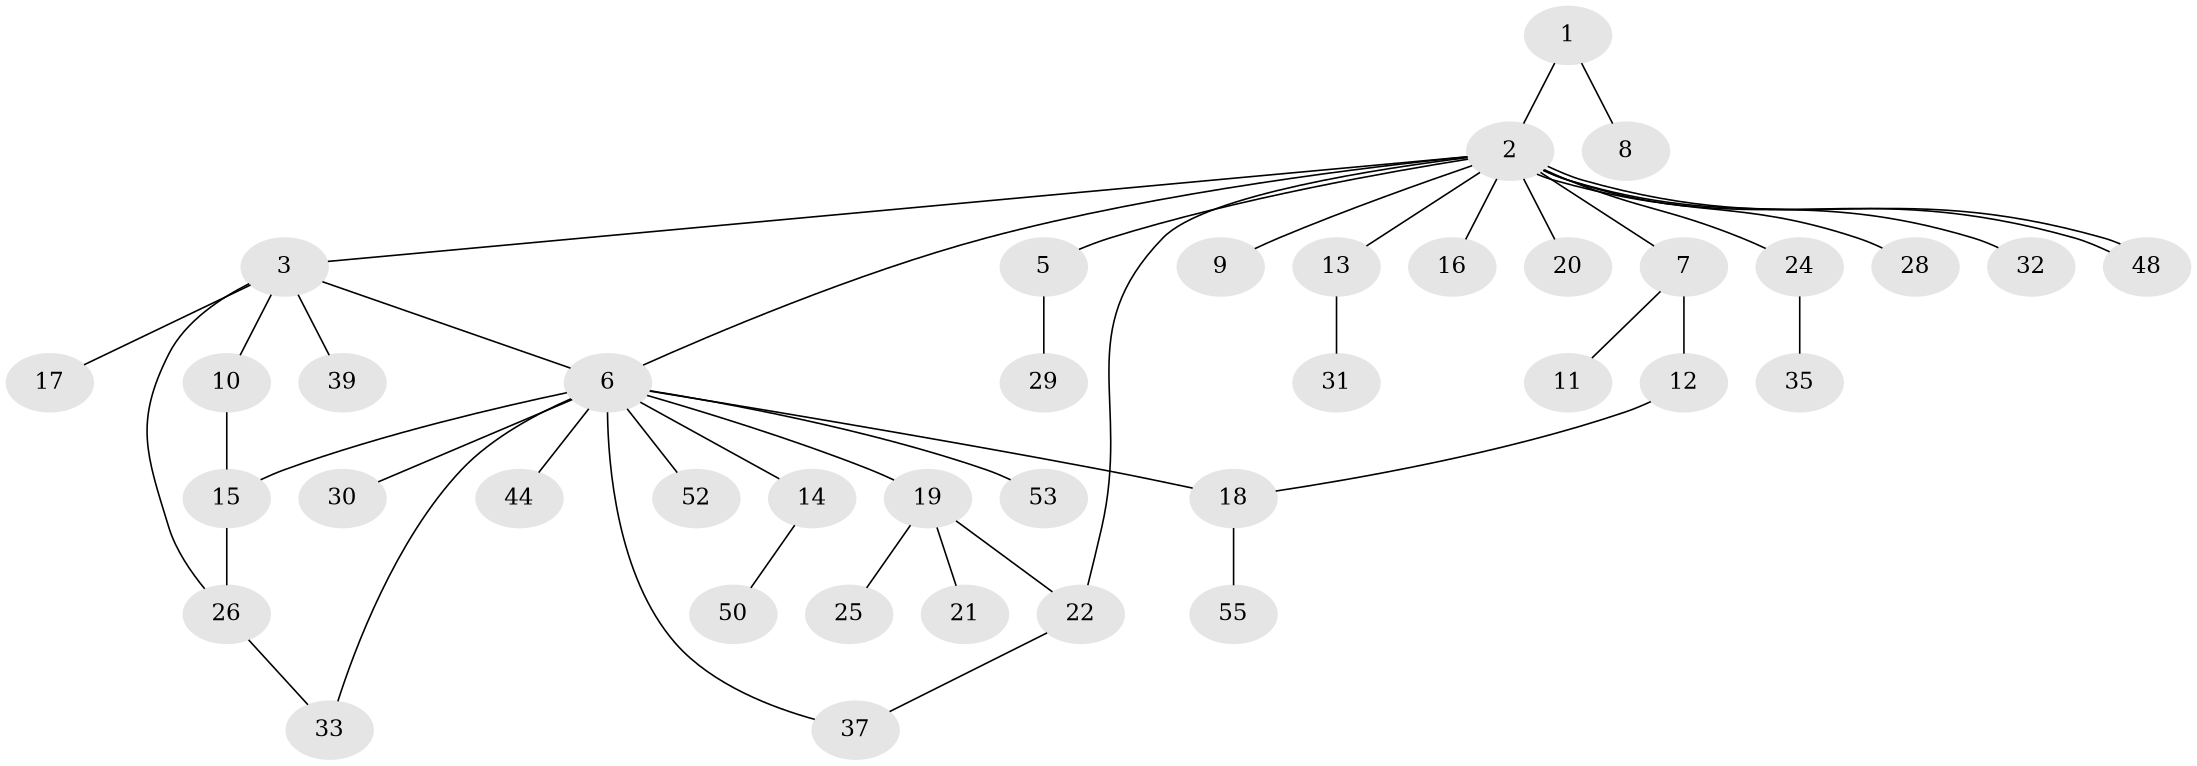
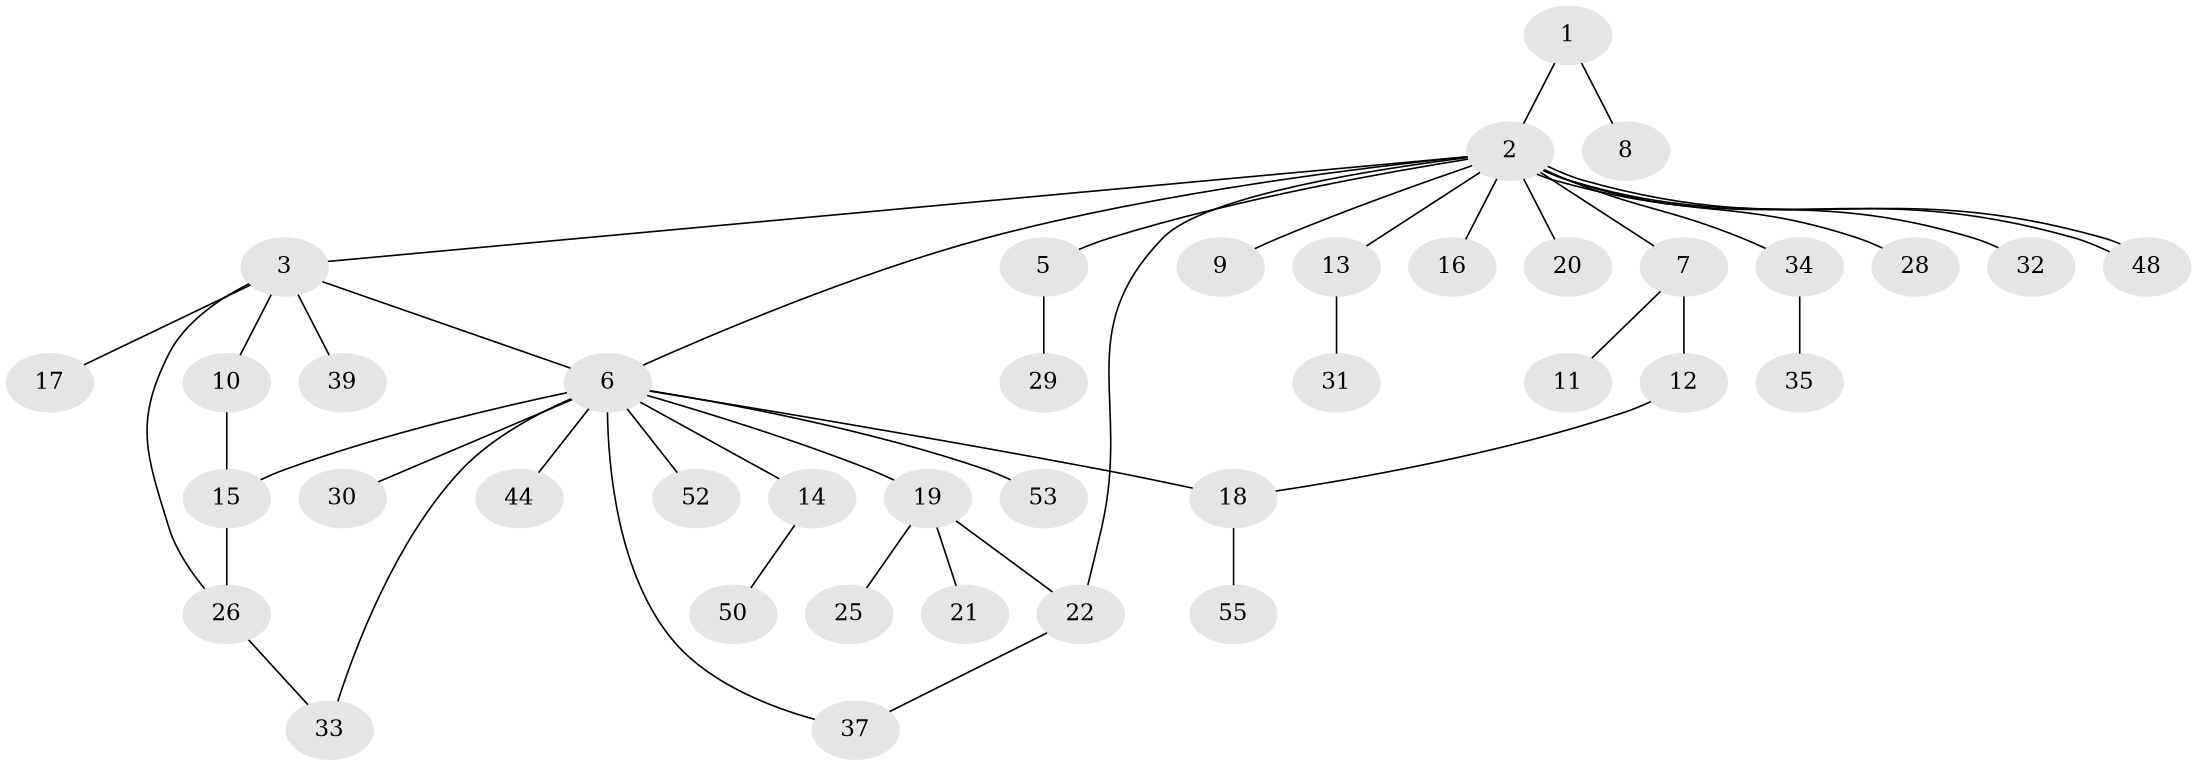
(1800, 267) -> (1800, 267)
